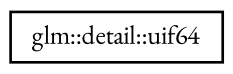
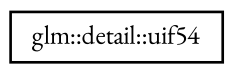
(117, 37) -> (117, 37)
